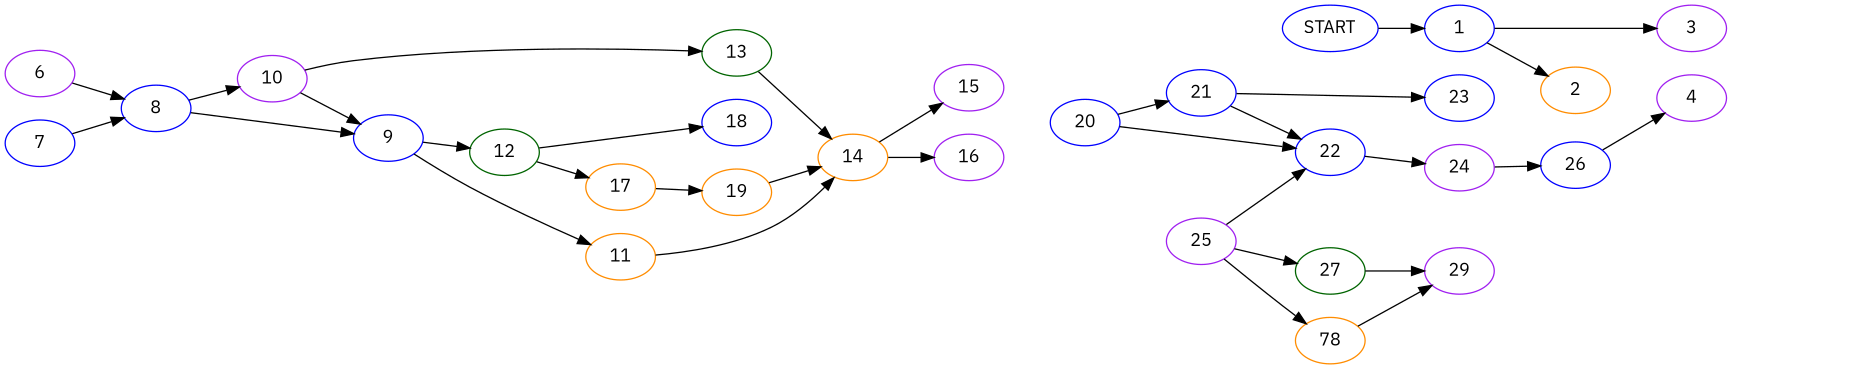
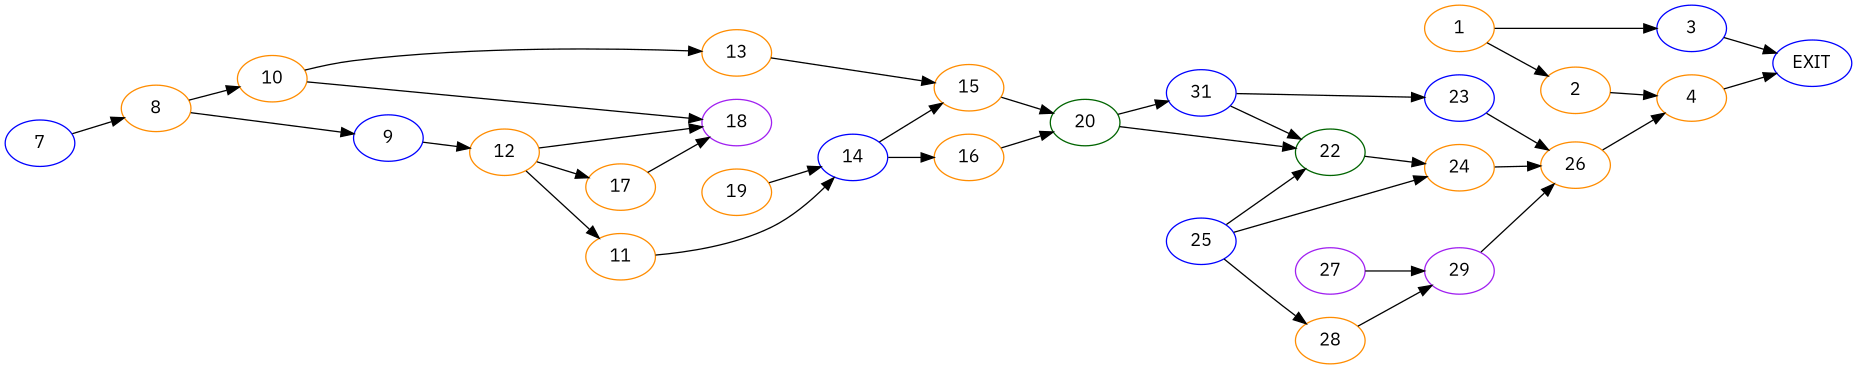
(1330, 28) -> none
(1459, 28) -> (1459, 28)
(1692, 28) -> (1692, 28)
(737, 53) -> (737, 53)
none -> (1812, 63)
(40, 74) -> none
(272, 79) -> (272, 79)
(969, 88) -> (969, 88)
(1201, 93) -> (1201, 93)
none -> (1627, 94)
(1692, 98) -> (1692, 98)
(790, 101) -> (846, 69)
none -> (1021, 103)
(325, 105) -> (498, 100)
(156, 108) -> (156, 108)
(737, 123) -> (737, 123)
(1085, 123) -> (1085, 123)
none -> (1512, 128)
none -> (1021, 142)
(504, 152) -> (504, 152)
(1330, 152) -> (1330, 152)
(853, 157) -> (853, 157)
(969, 157) -> (969, 157)
(1576, 165) -> (1576, 165)
(1459, 168) -> (1459, 168)
(672, 189) -> (673, 158)
(495, 200) -> (558, 200)
none -> (1513, 223)
(1201, 241) -> (1201, 241)
(1259, 255) -> (1324, 206)
(1330, 271) -> (1330, 271)
(1330, 341) -> (1330, 341)
